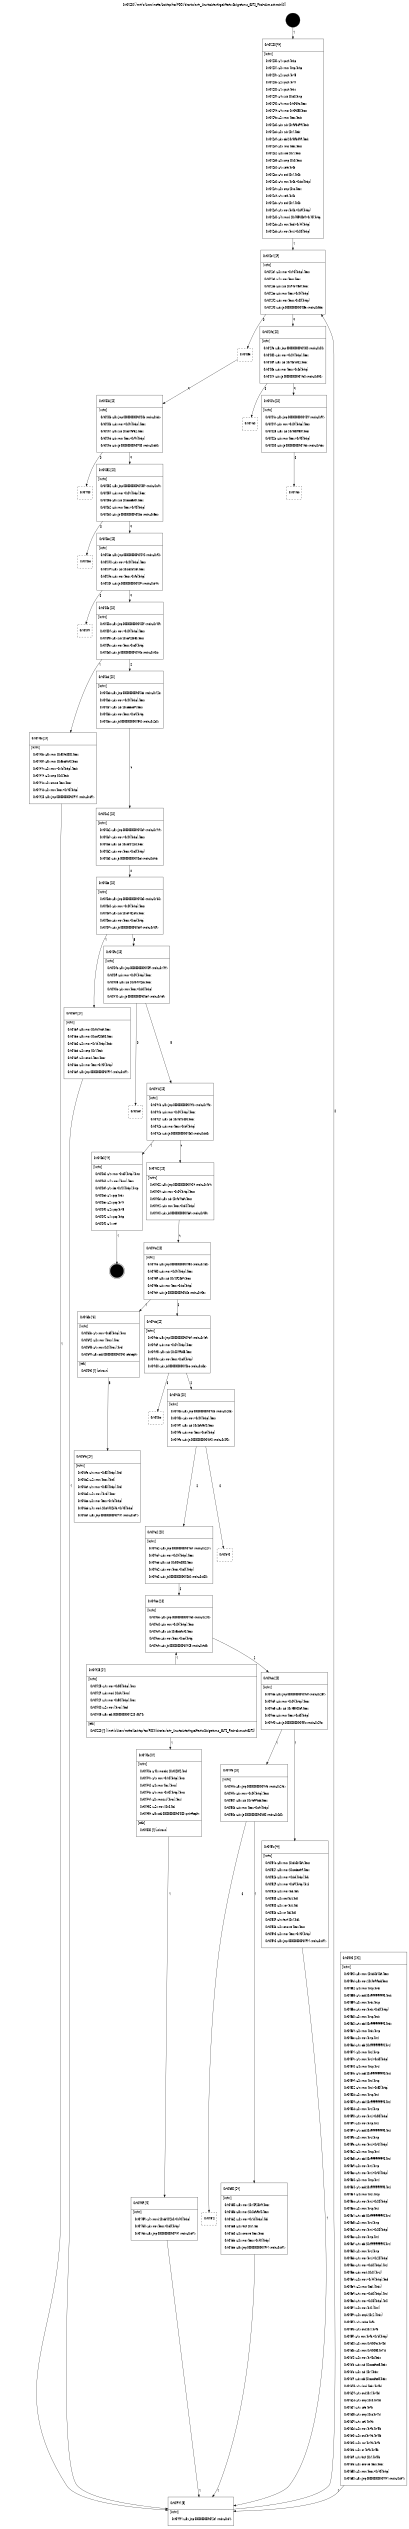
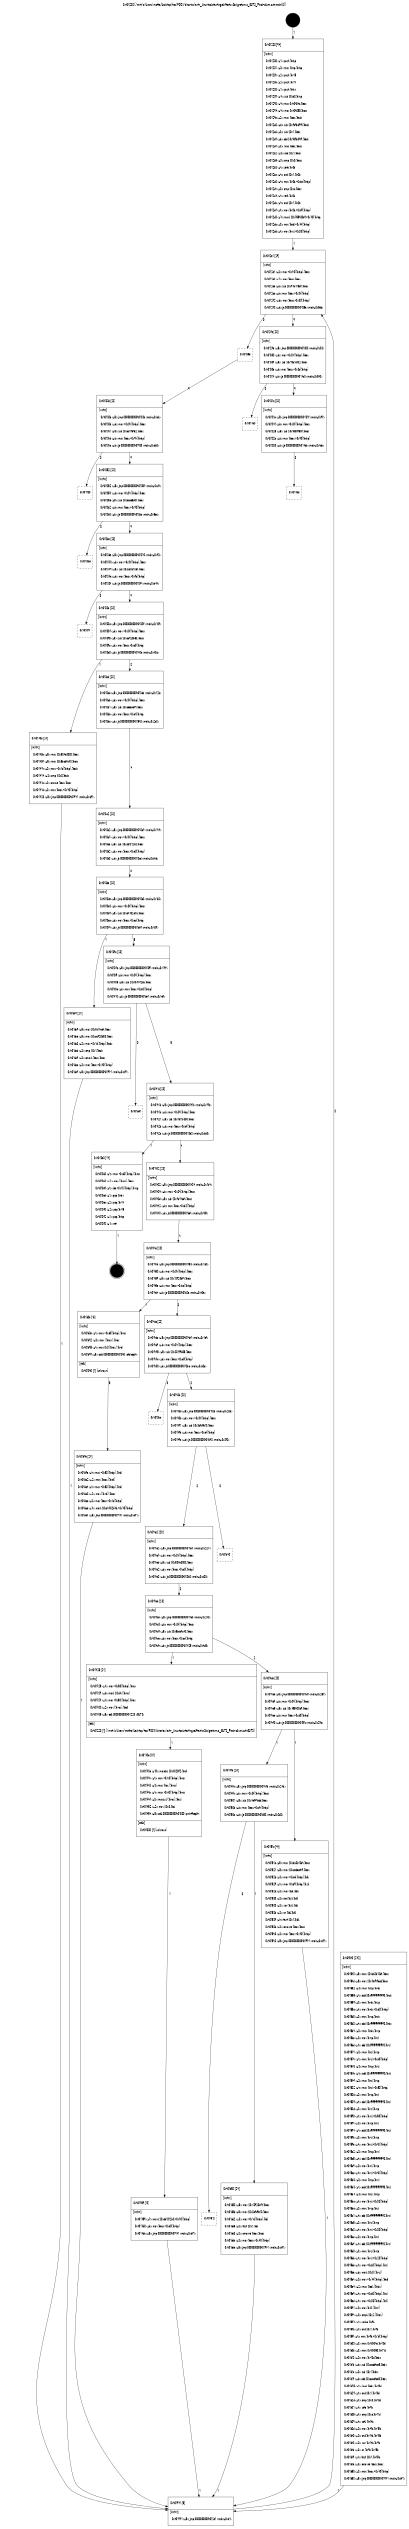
(176, 1660) -> (172, 1657)
none -> (80, 2031)
